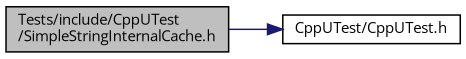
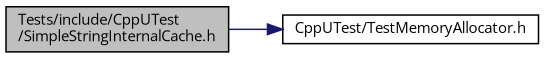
(372, 29) -> (411, 29)
